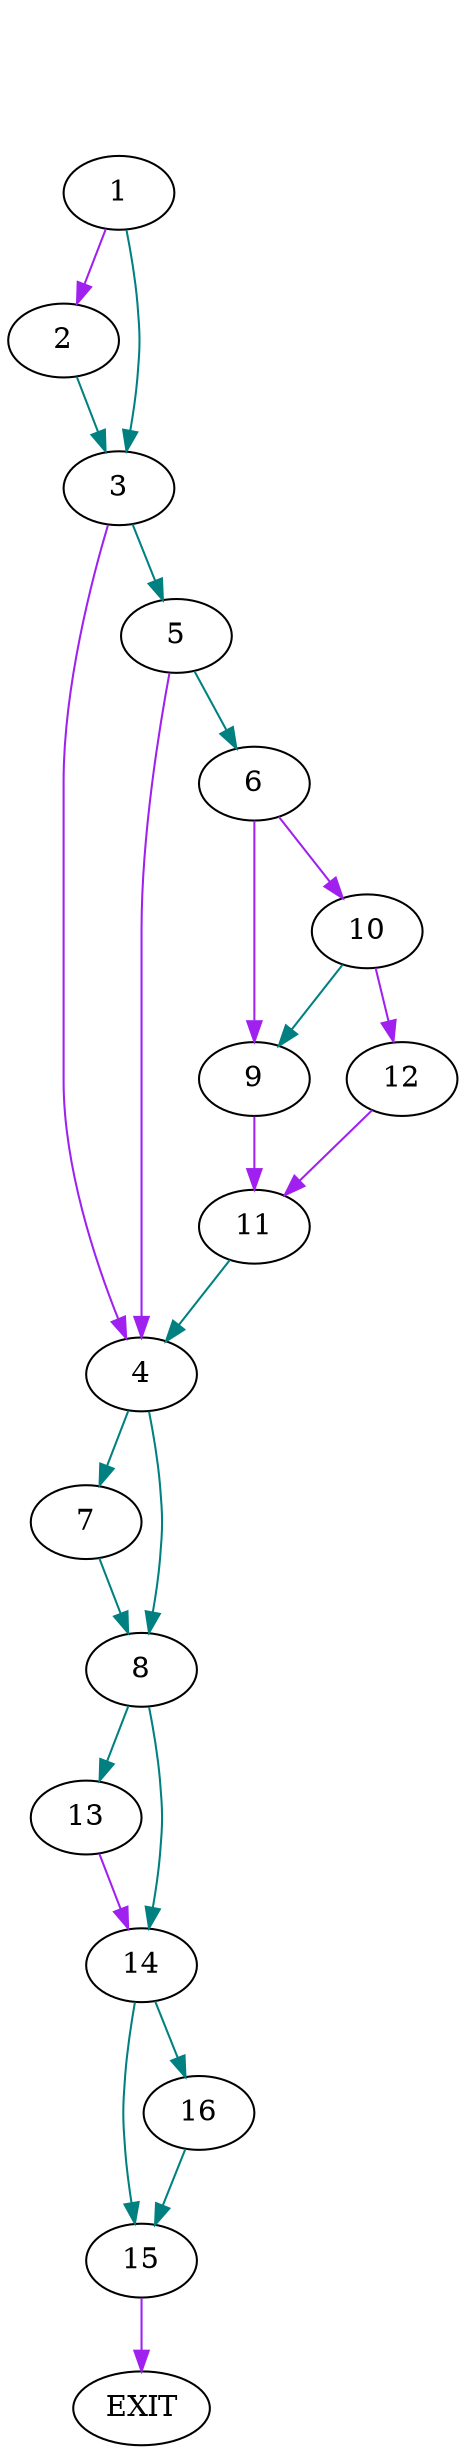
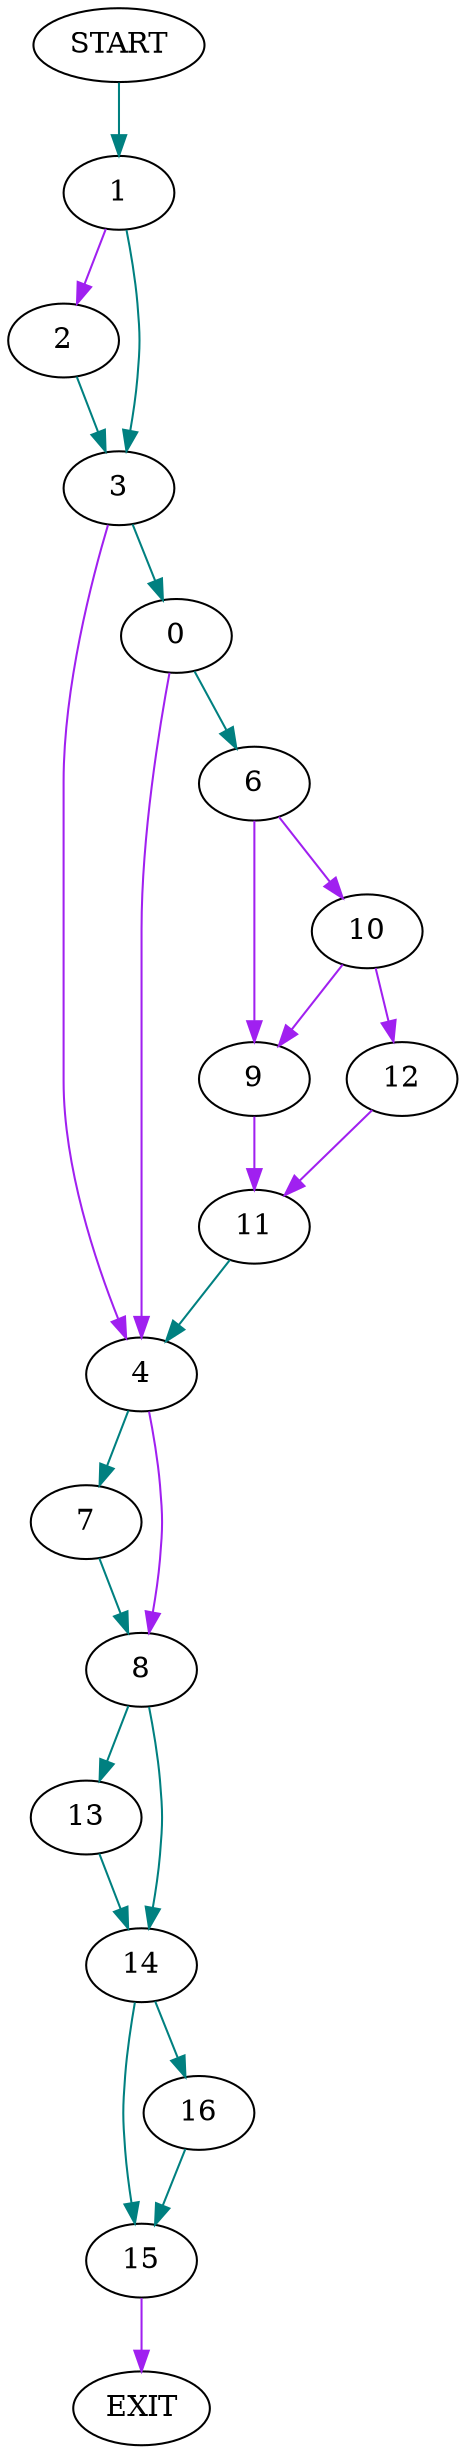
none -> (119, 45)
(176, 636) -> (176, 636)
(317, 997) -> (317, 997)
(162, 1512) -> (162, 1512)
(110, 1881) -> (110, 1881)
